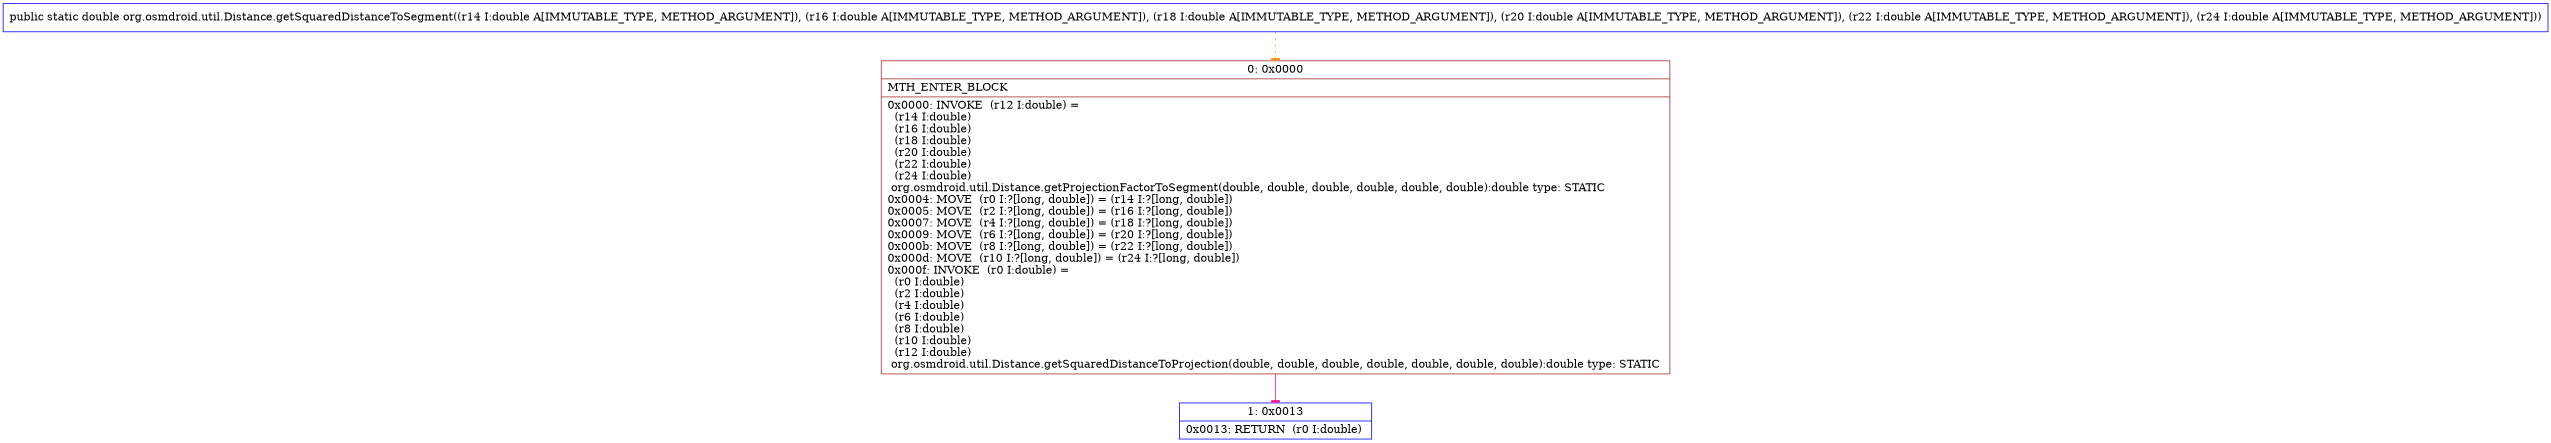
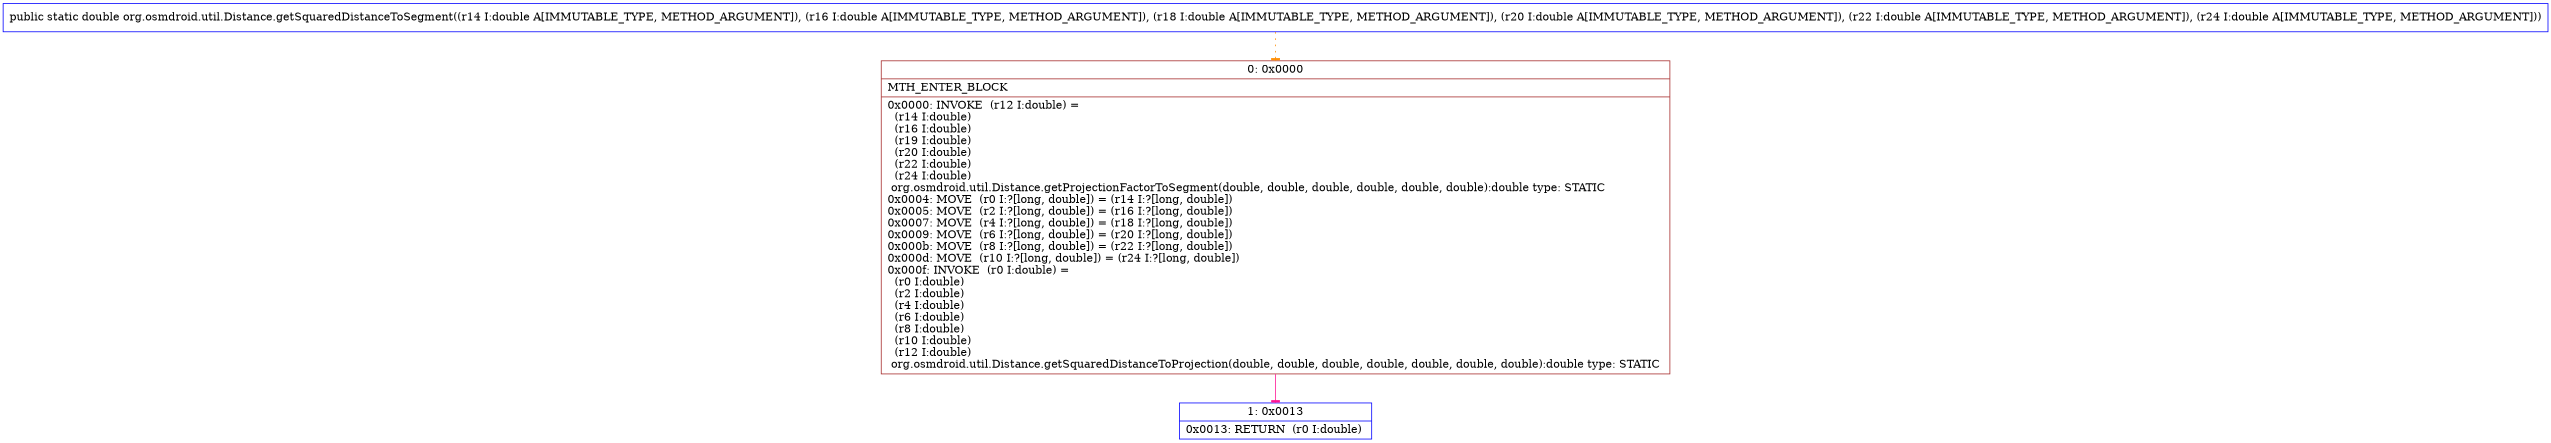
(930, 141) -> (930, 141)
